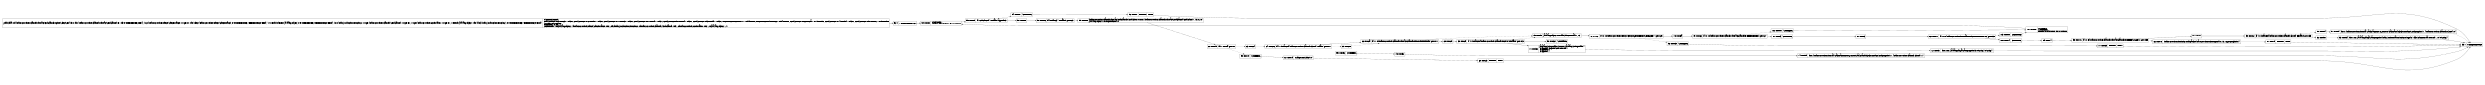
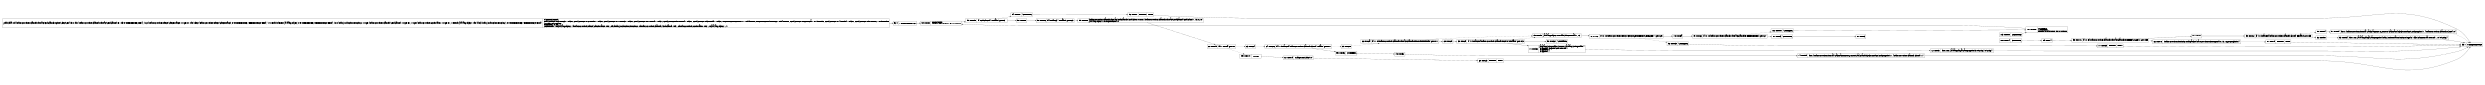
(991, 21) -> (991, 21)
(936, 22) -> (937, 22)
(1962, 37) -> none
(1340, 43) -> (1323, 50)
(1256, 56) -> (1256, 56)
